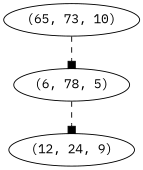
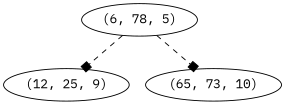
(72, 48) -> (173, 49)
(72, 150) -> (66, 85)
